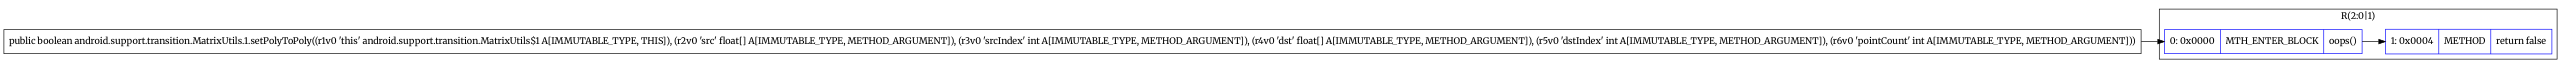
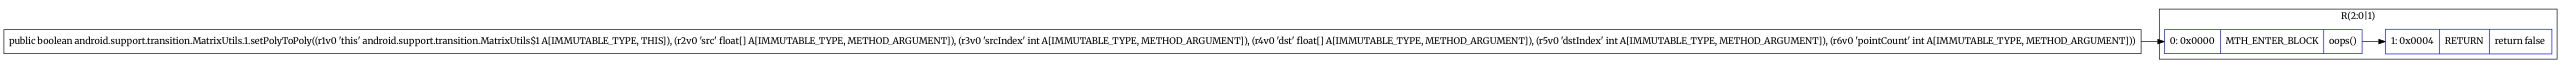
(2465, 41) -> (2464, 41)
